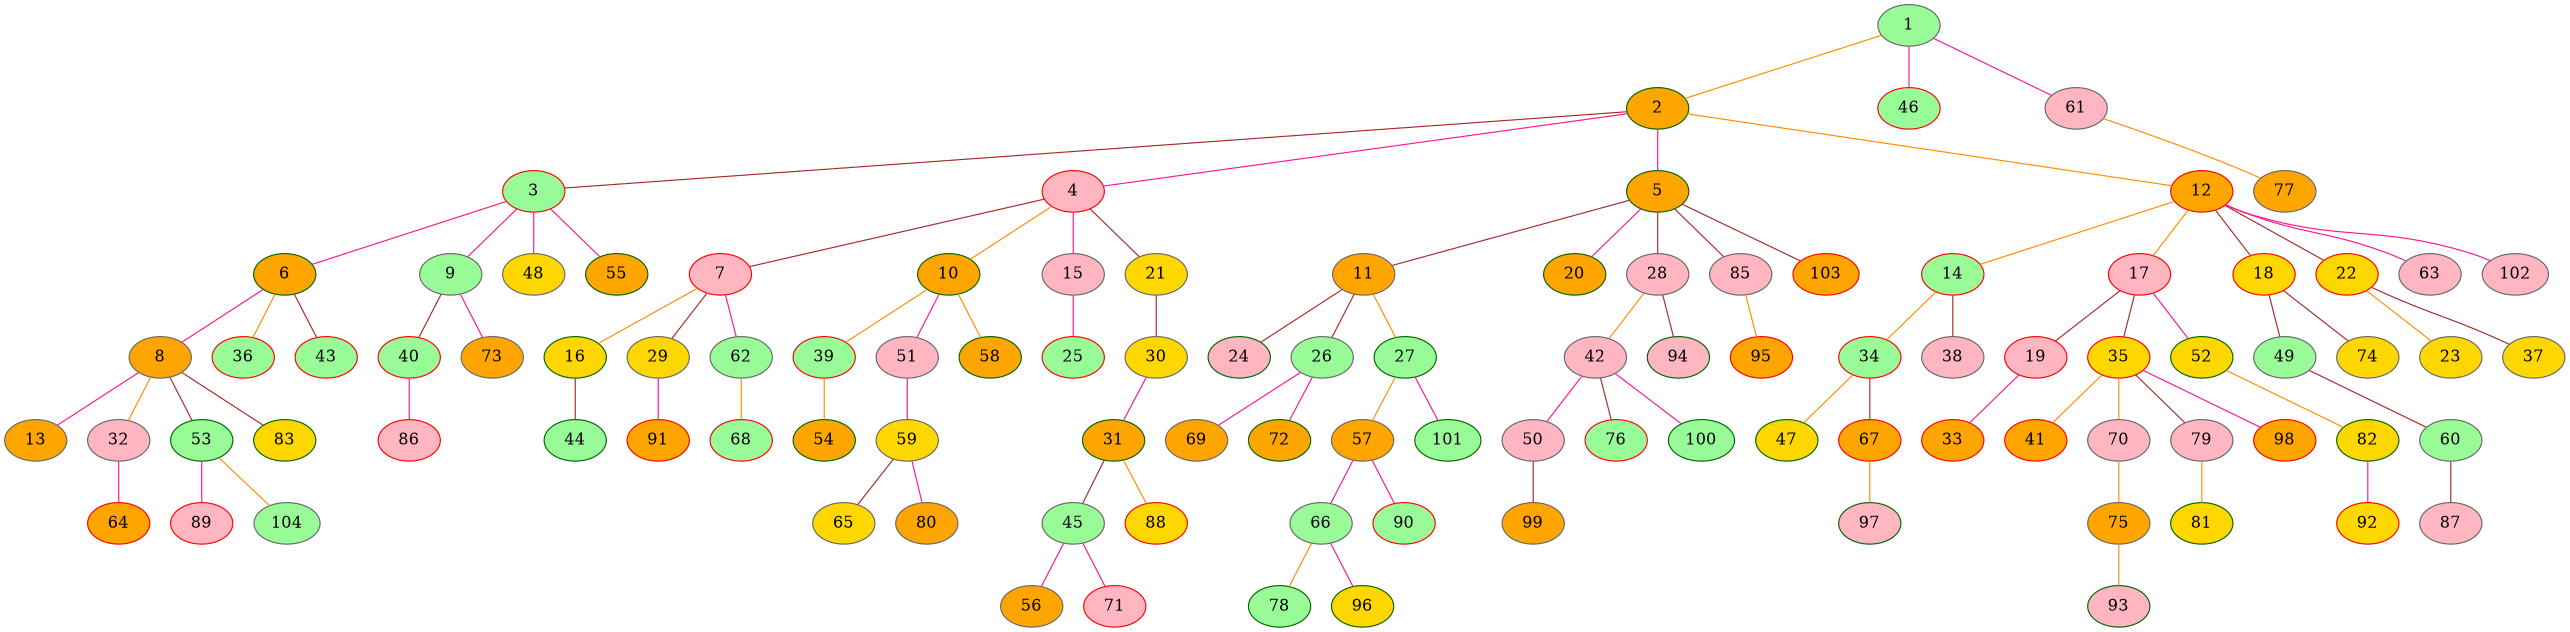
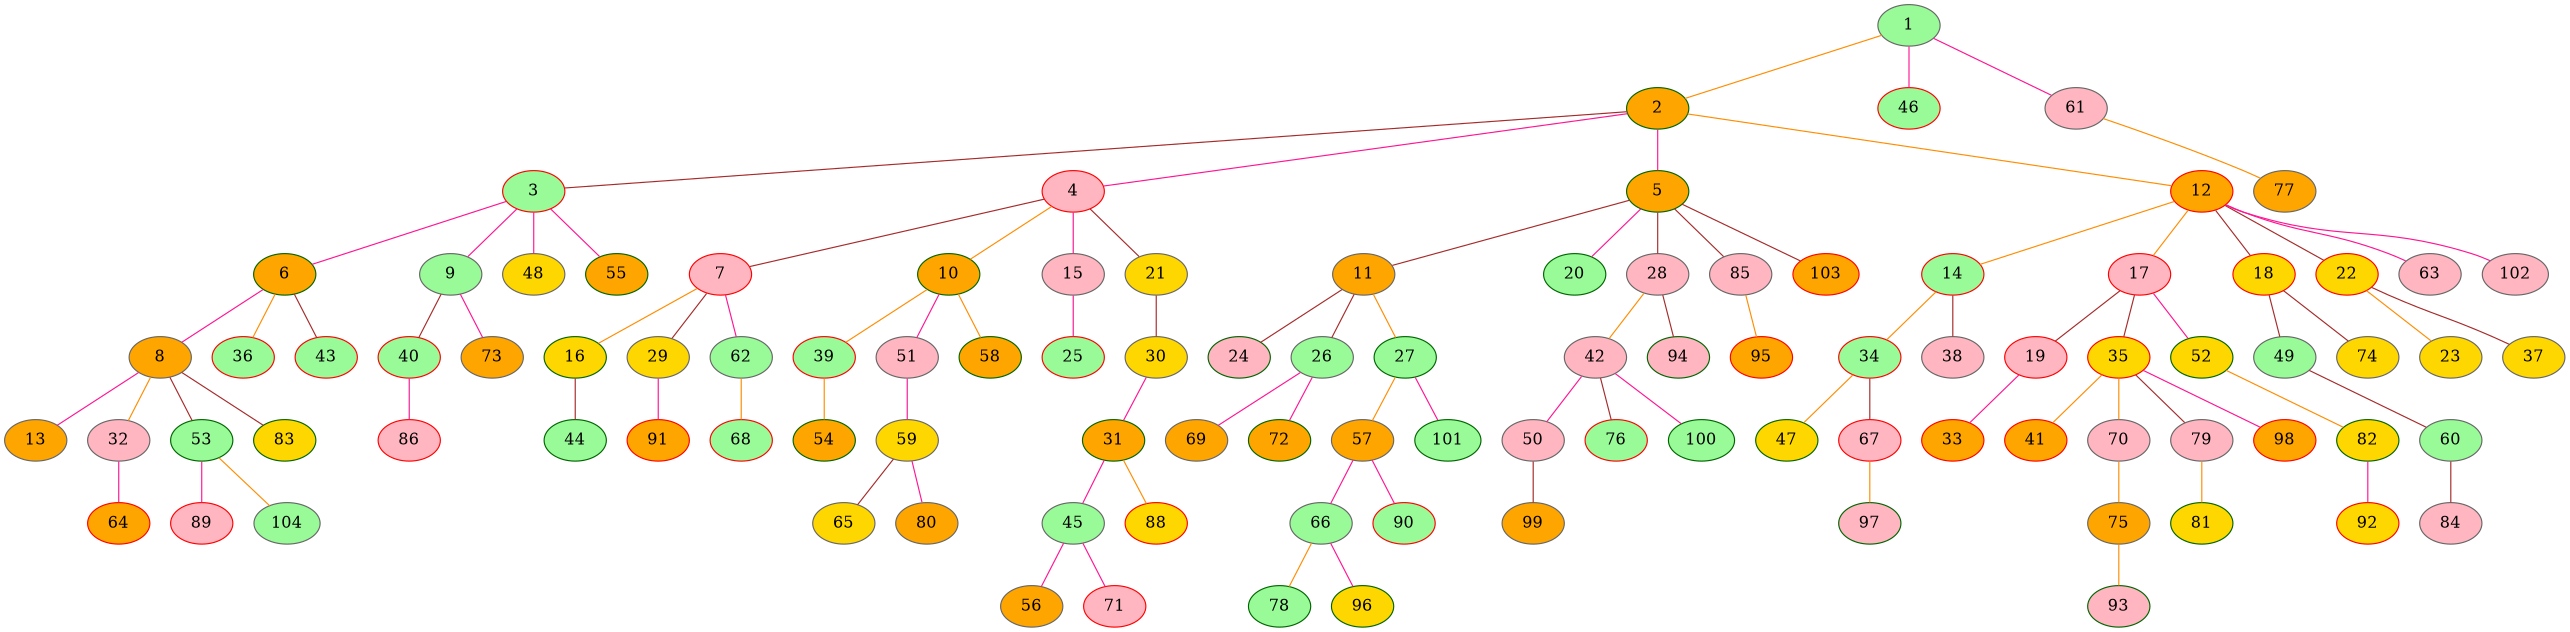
(1575, 274) -> (1575, 274)
(1870, 440) -> (1870, 440)
(1094, 482) -> (1094, 482)
(2451, 523) -> (2451, 523)
